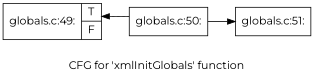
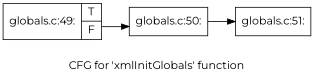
(119, 16) -> (112, 27)
